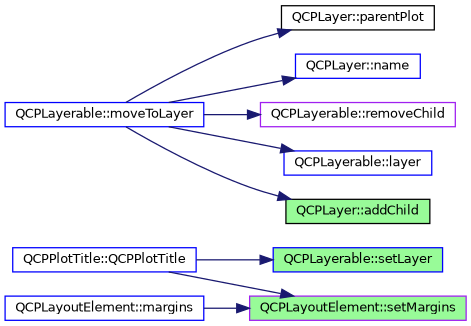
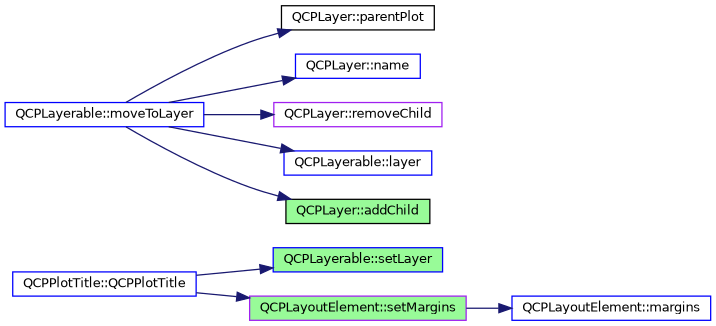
(358, 115) -> (358, 115)
(220, 308) -> (482, 308)
